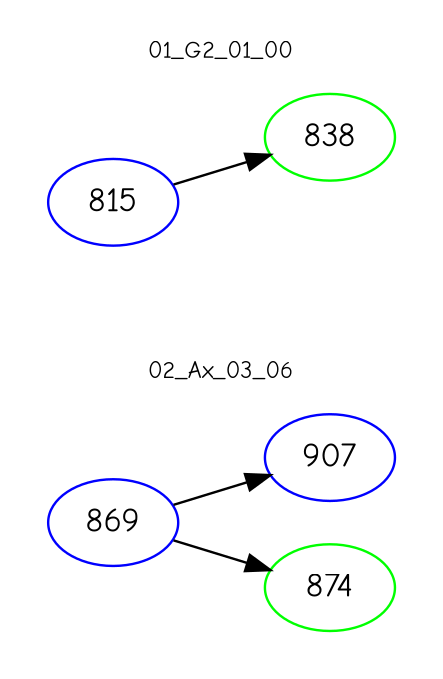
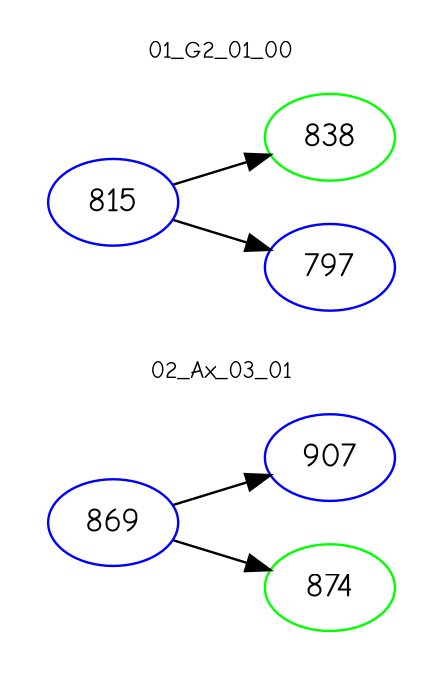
none -> (330, 267)
(222, 372) -> (222, 372)
